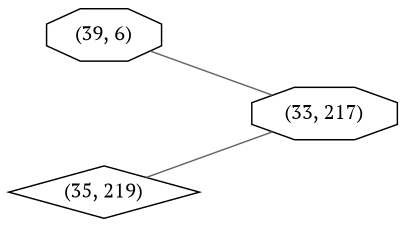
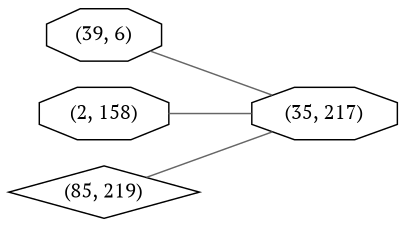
none -> (104, 114)
(325, 114) -> (325, 114)
(104, 192) -> (104, 192)
